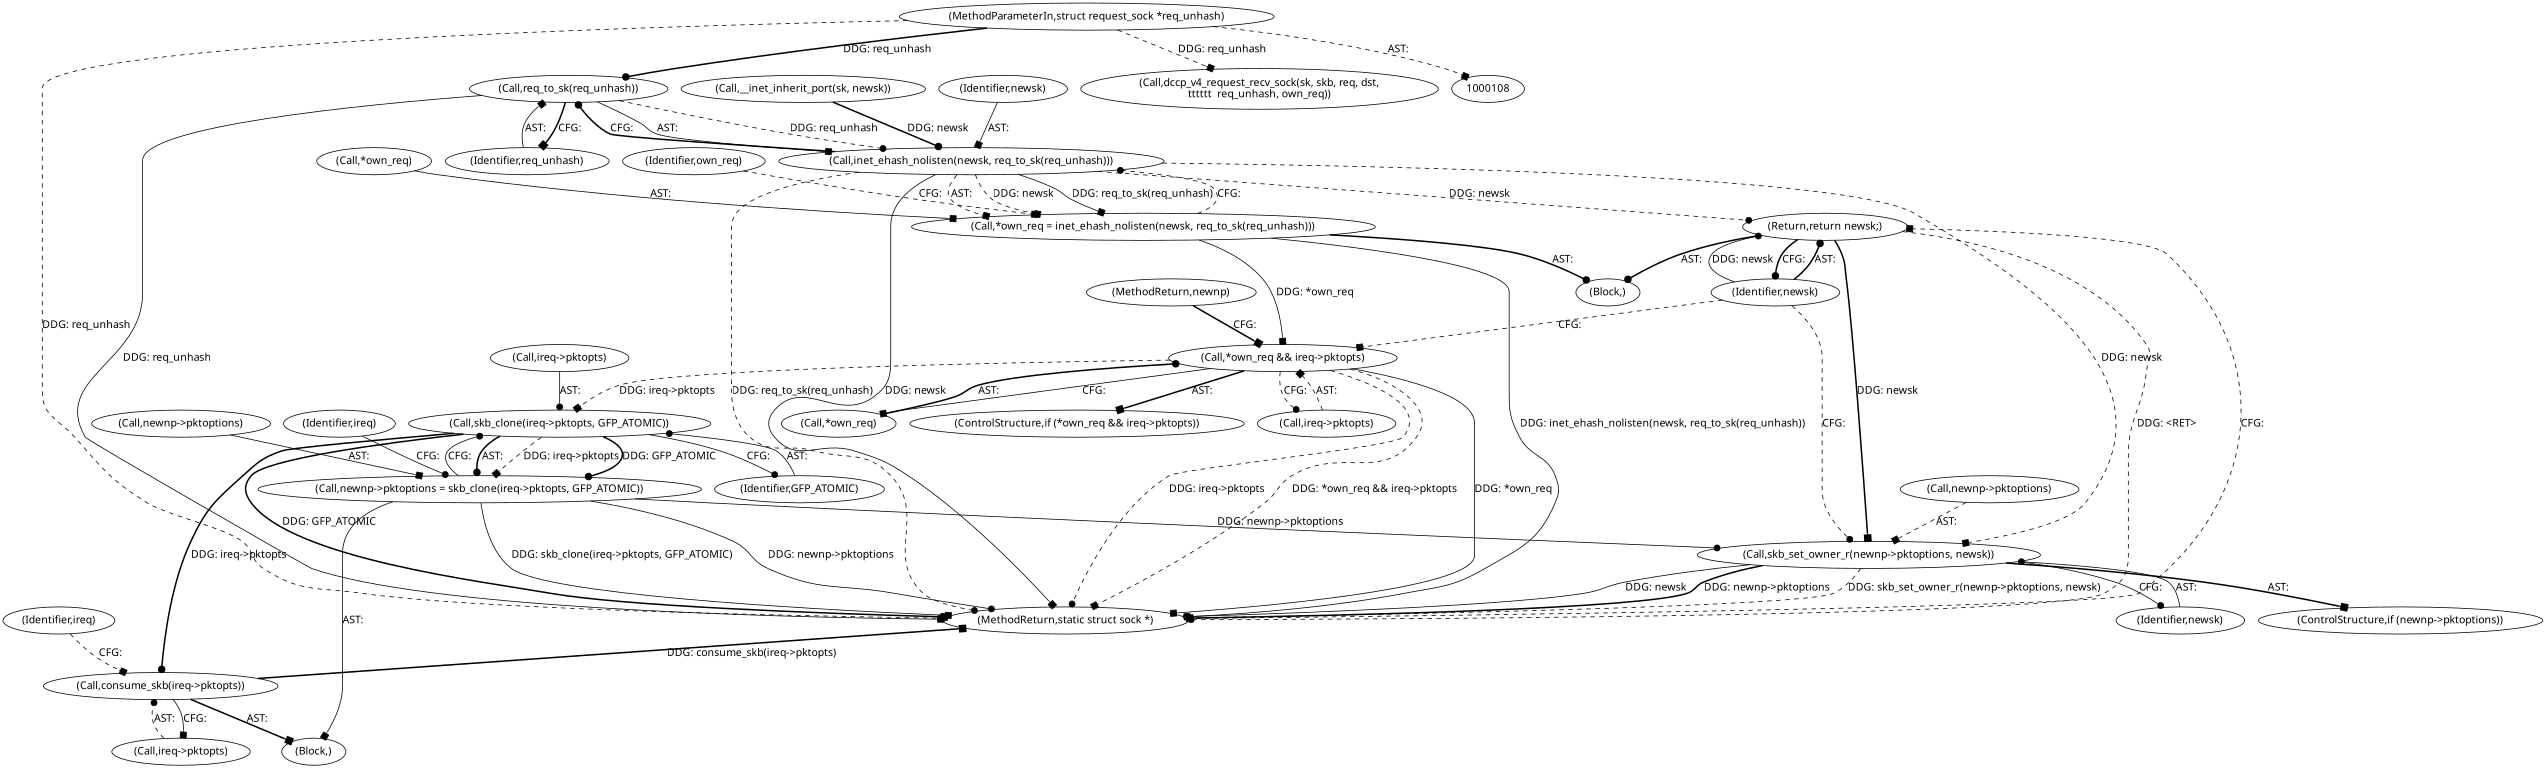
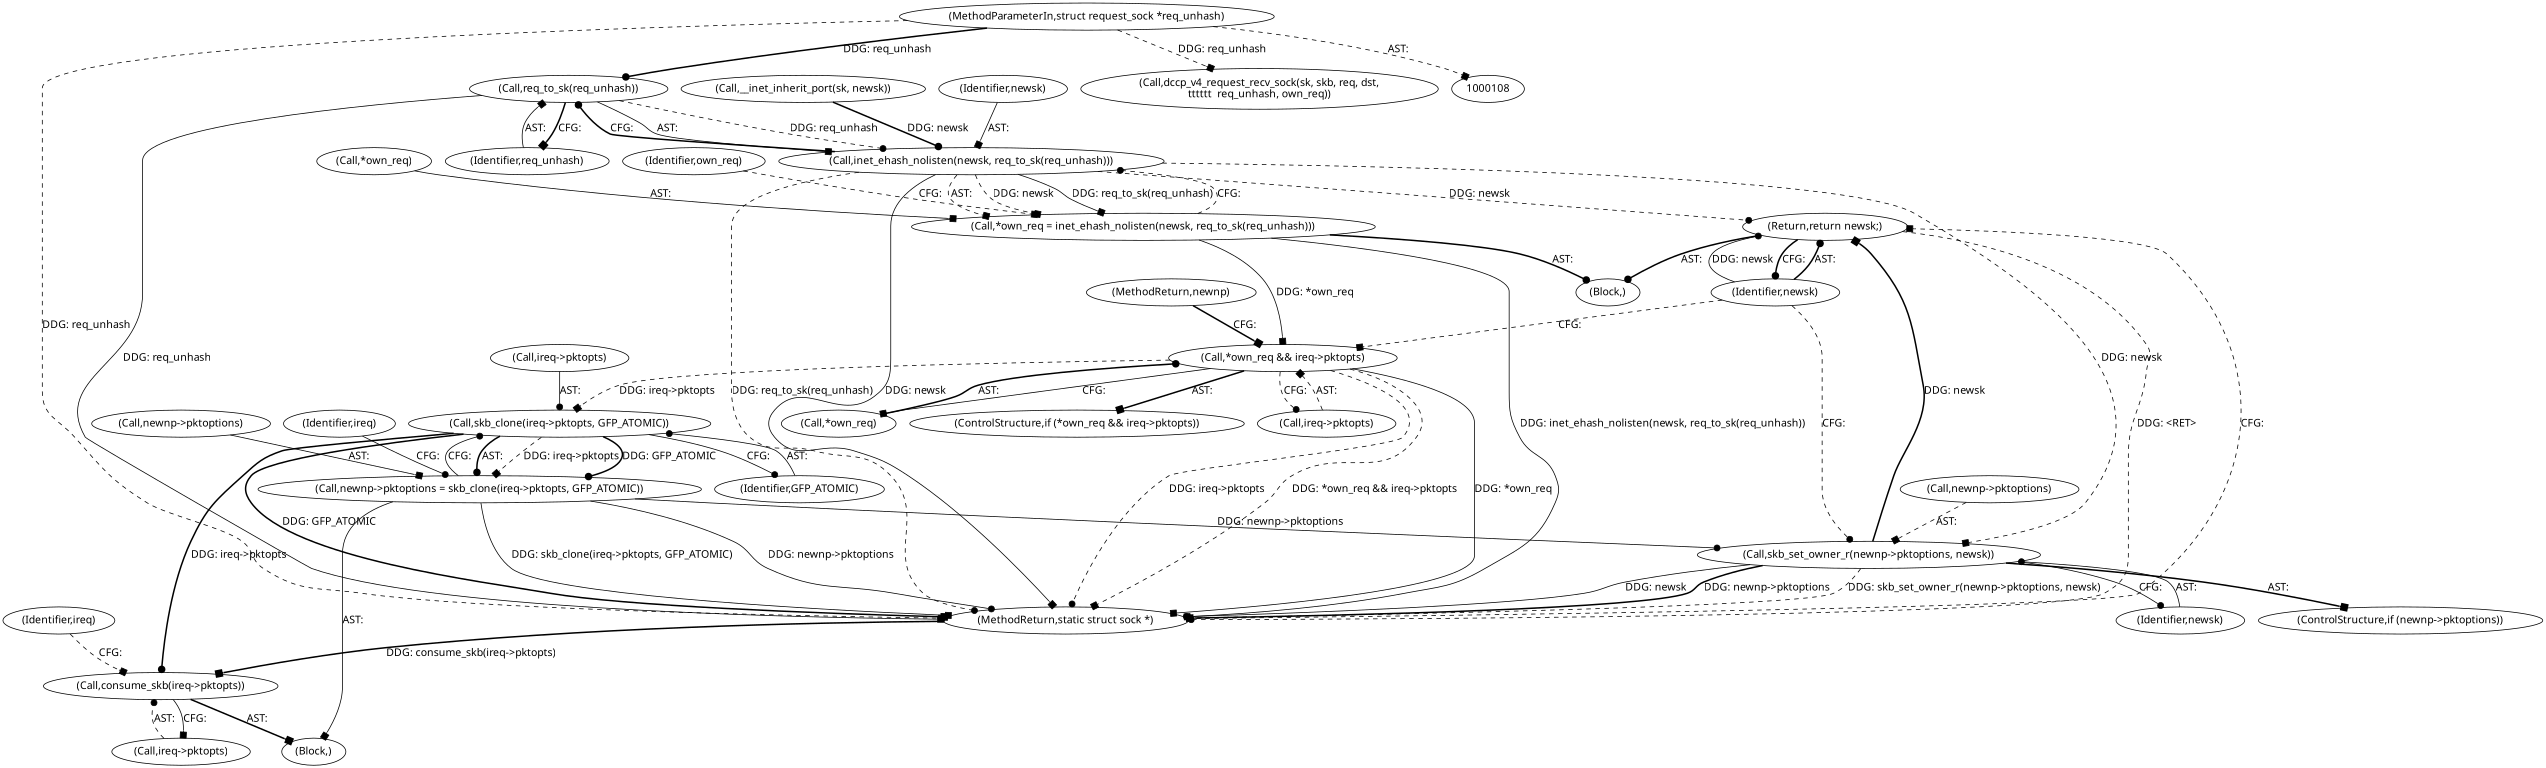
(1856, 386) -> (1923, 388)
(608, 654) -> (582, 633)
